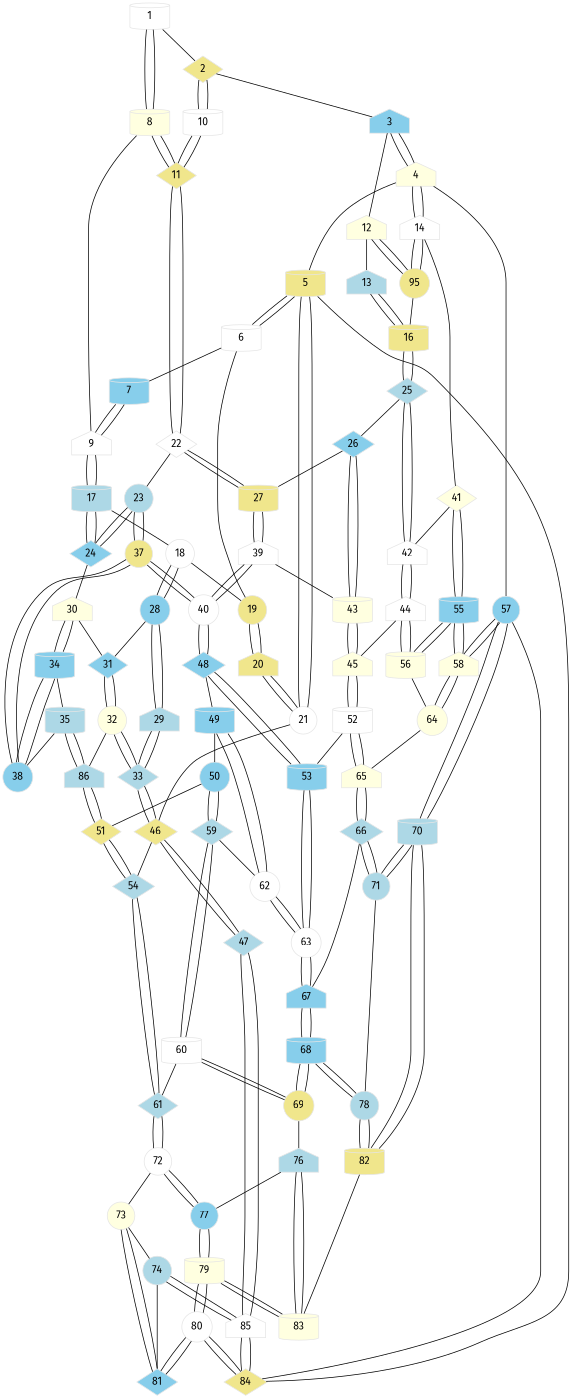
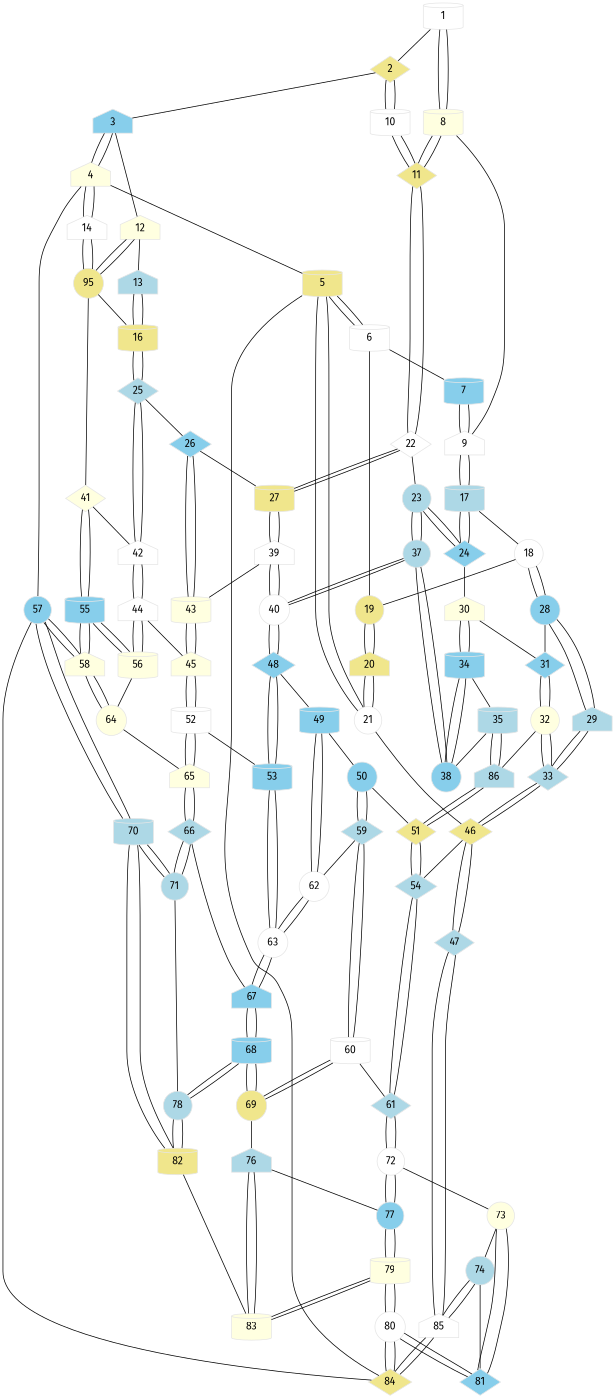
(450, 361) -> (87, 392)
(139, 554) -> (417, 554)
